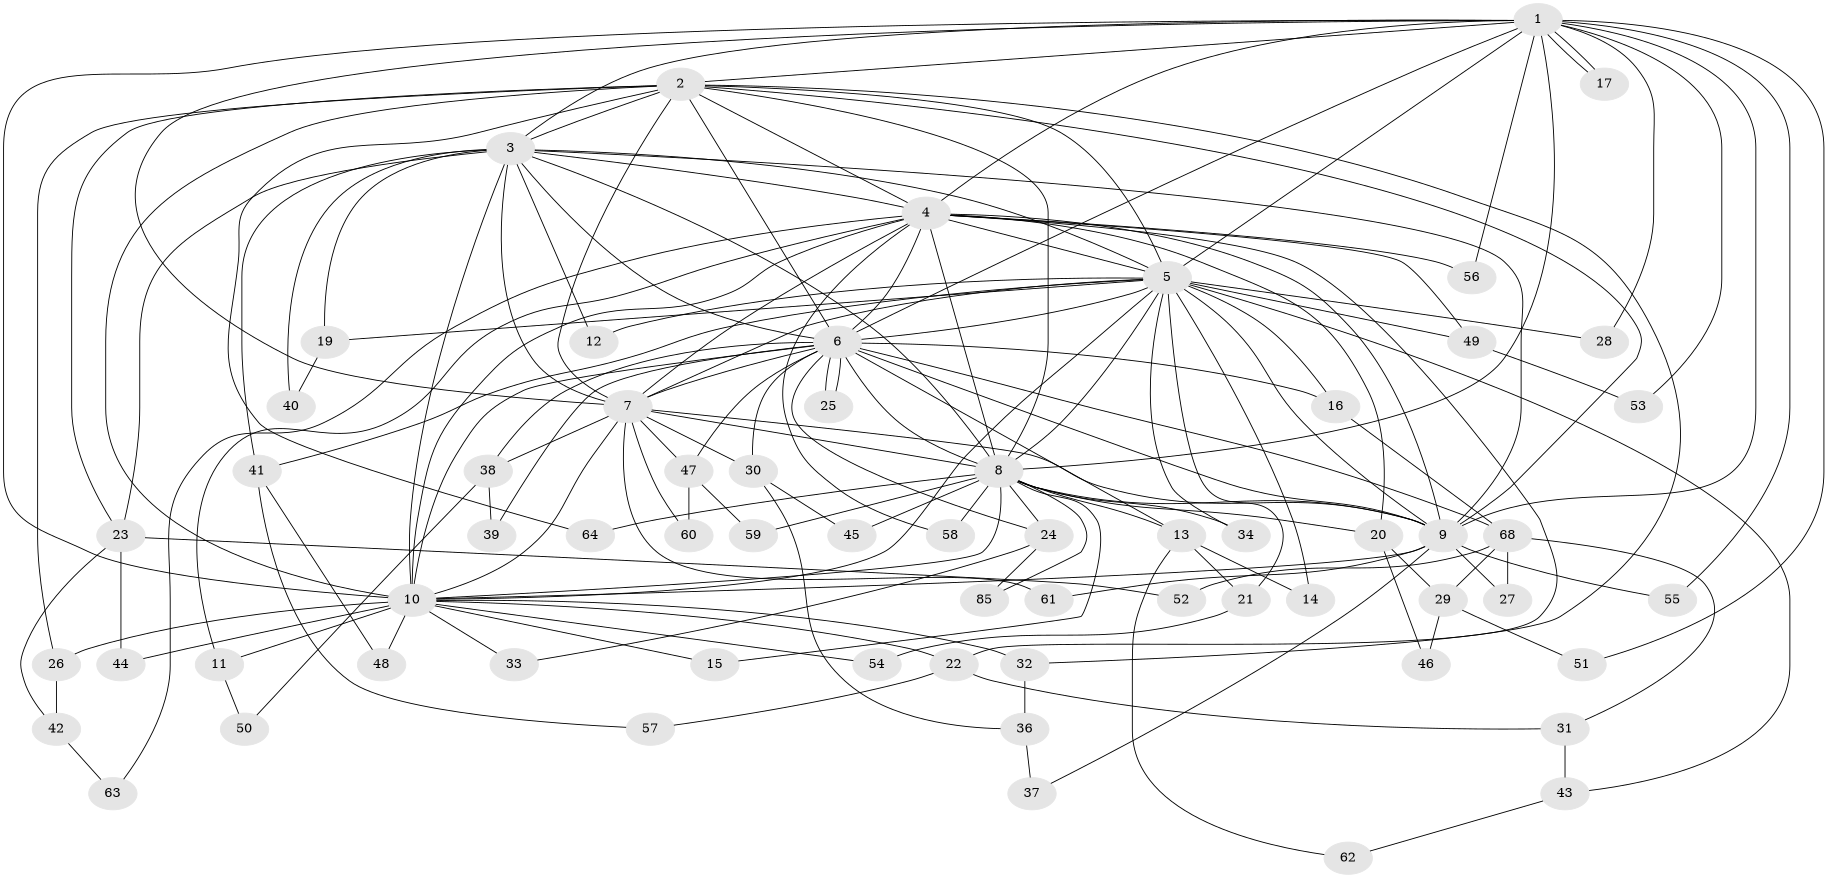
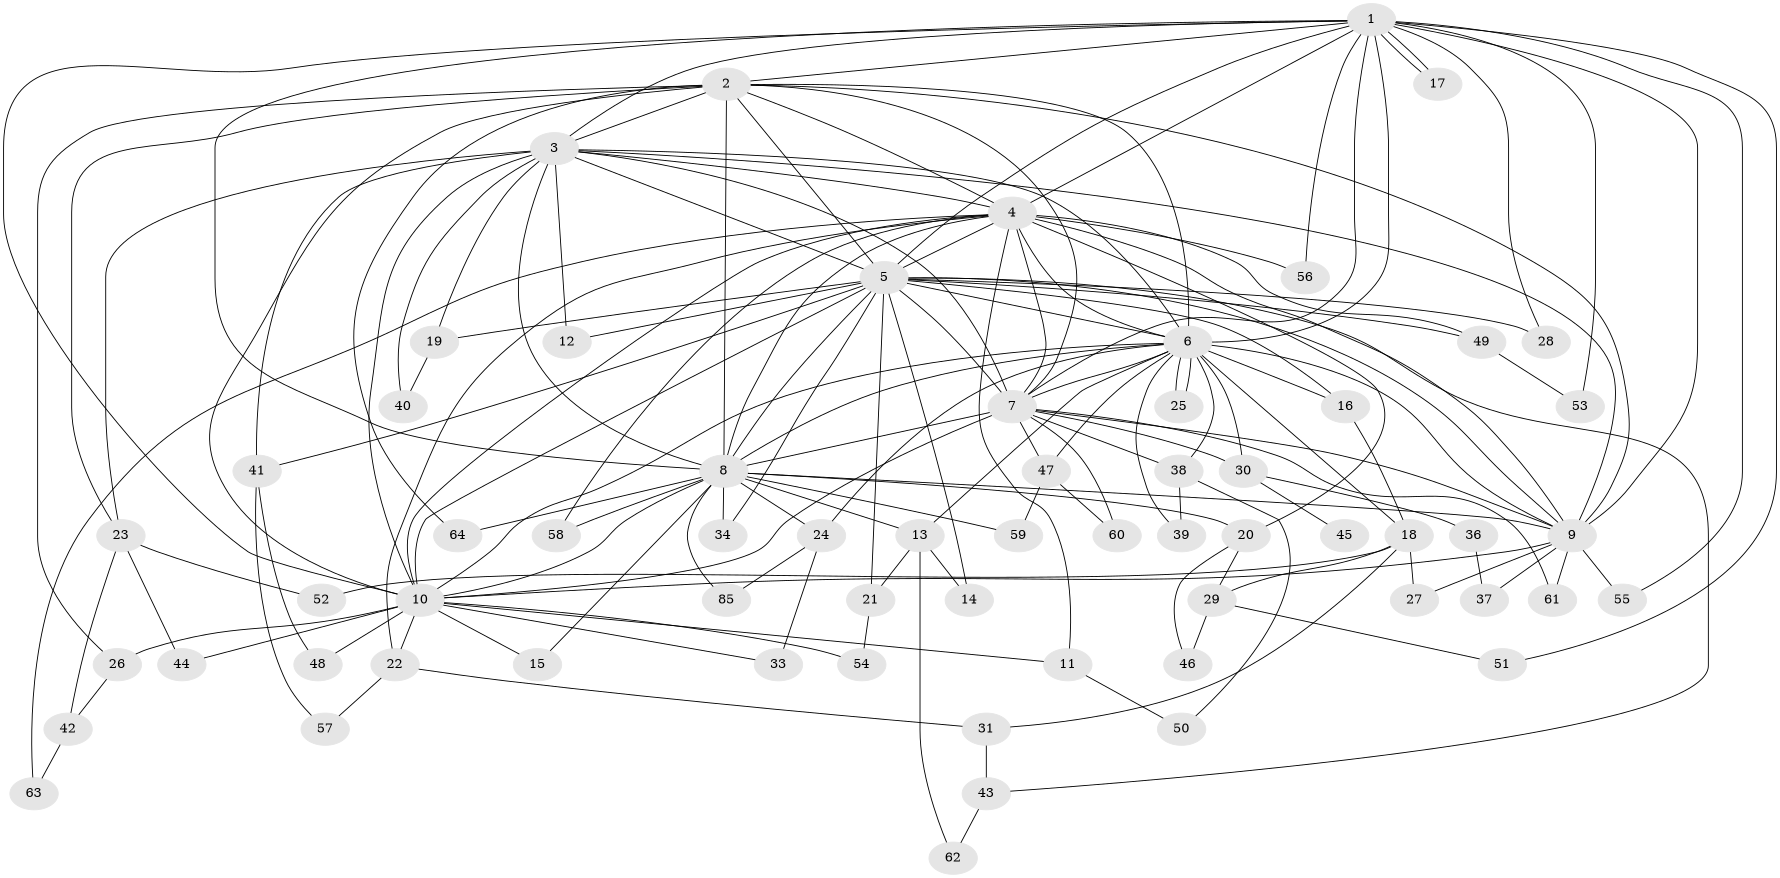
(920, 506) -> none
(1508, 536) -> (1409, 536)
(1025, 665) -> none
